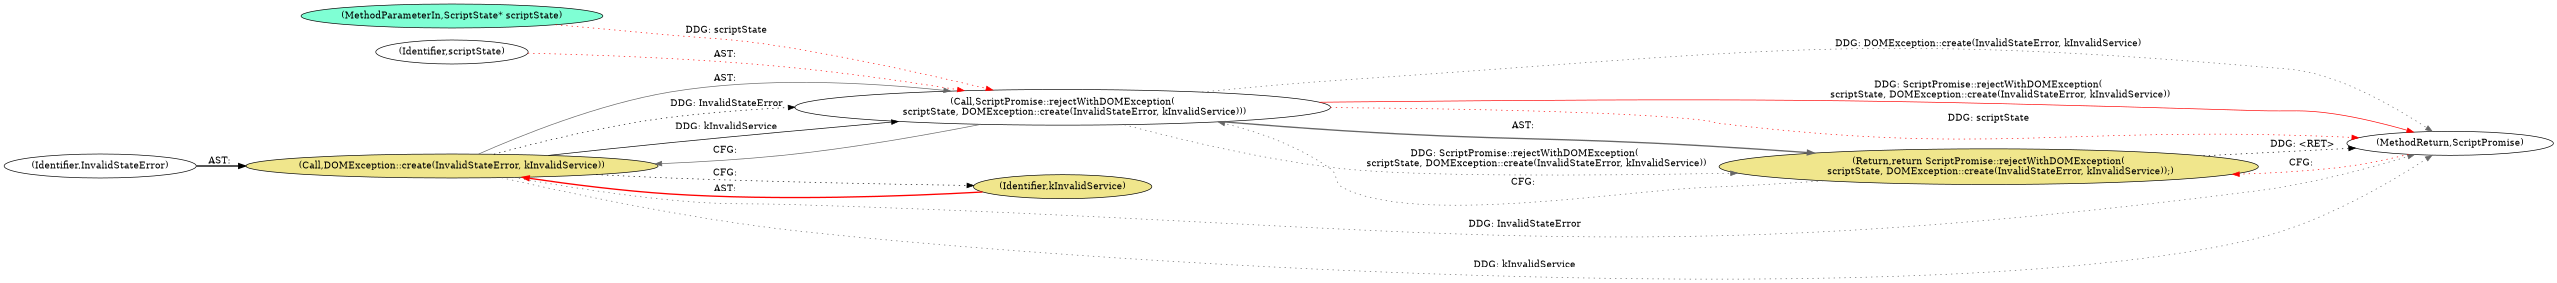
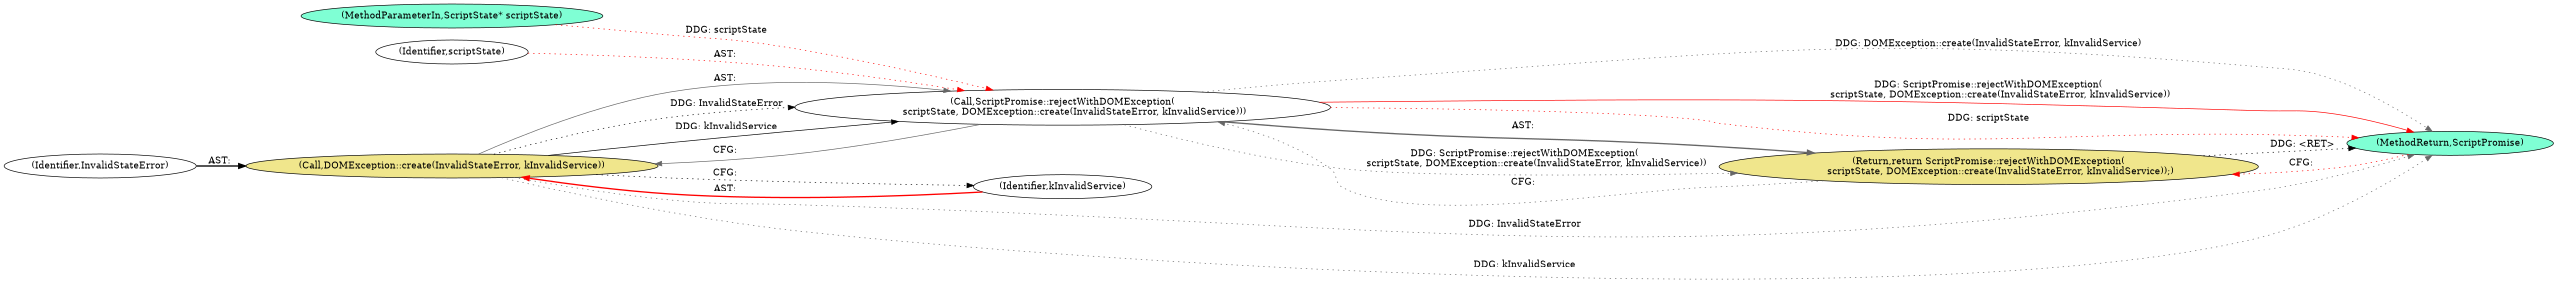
(2450, 143) -> (2450, 143)
(1063, 187) -> (1063, 187)
